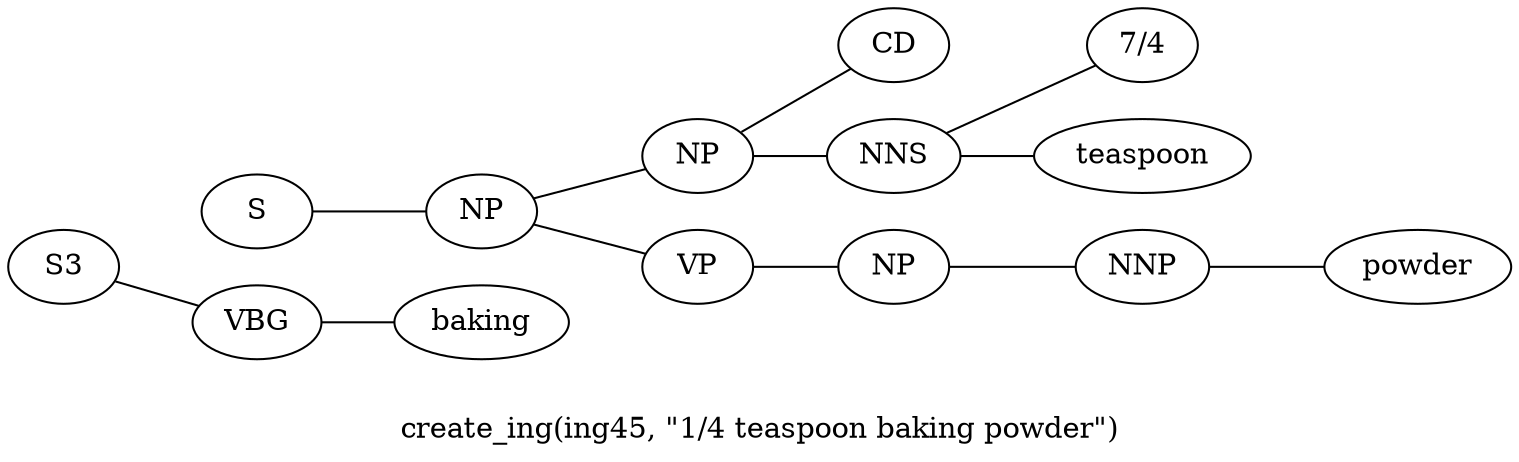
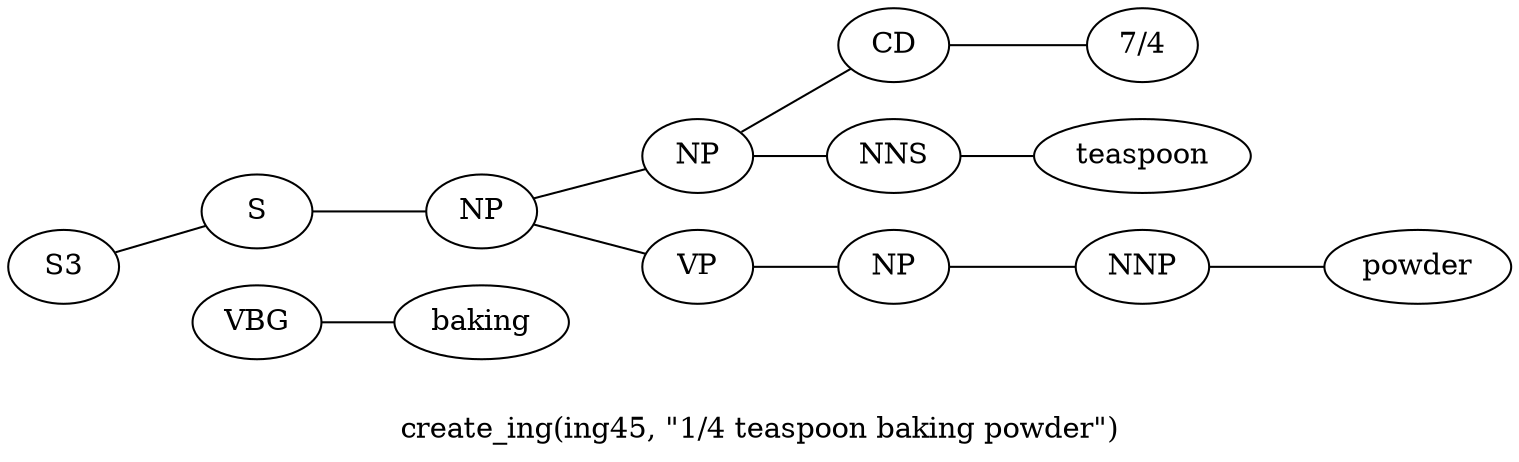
(1021, 99) -> (1018, 45)
(157, 294) -> (160, 239)
